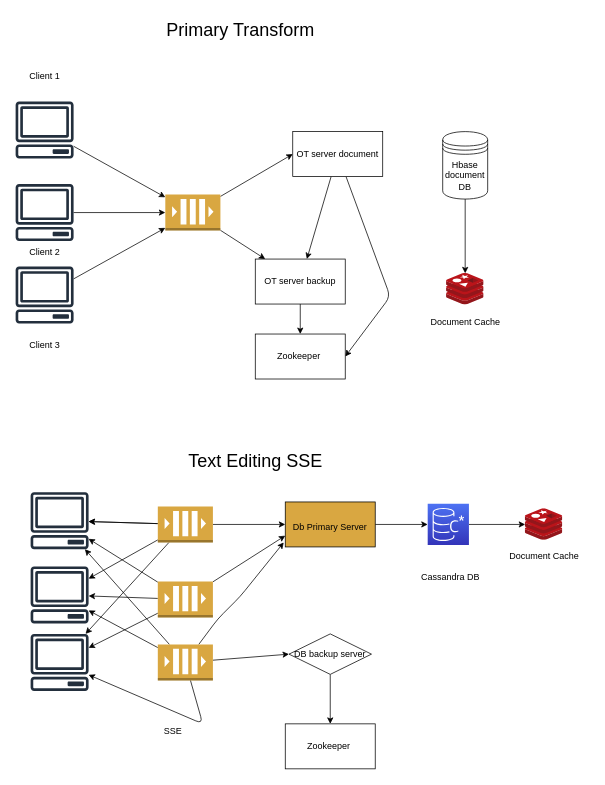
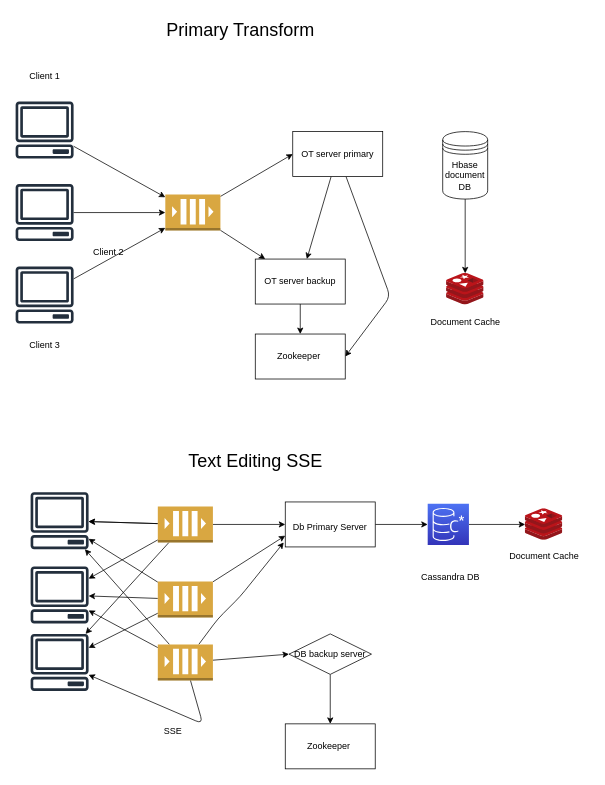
(338, 154) -> (338, 154)
(45, 252) -> (108, 252)
(330, 525) -> (330, 525)
